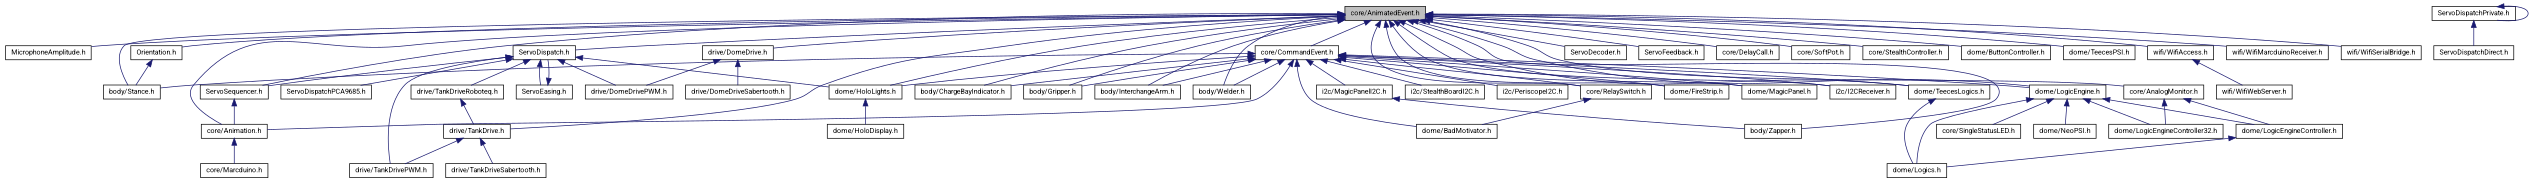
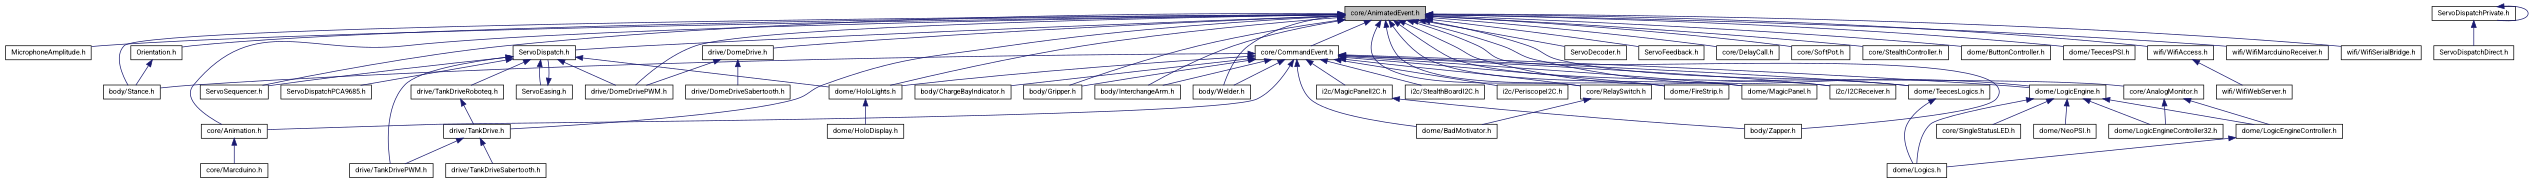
(1159, 44) -> (873, 29)
(234, 115) -> none
